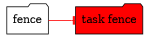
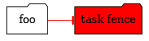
(28, 20) -> (27, 20)
